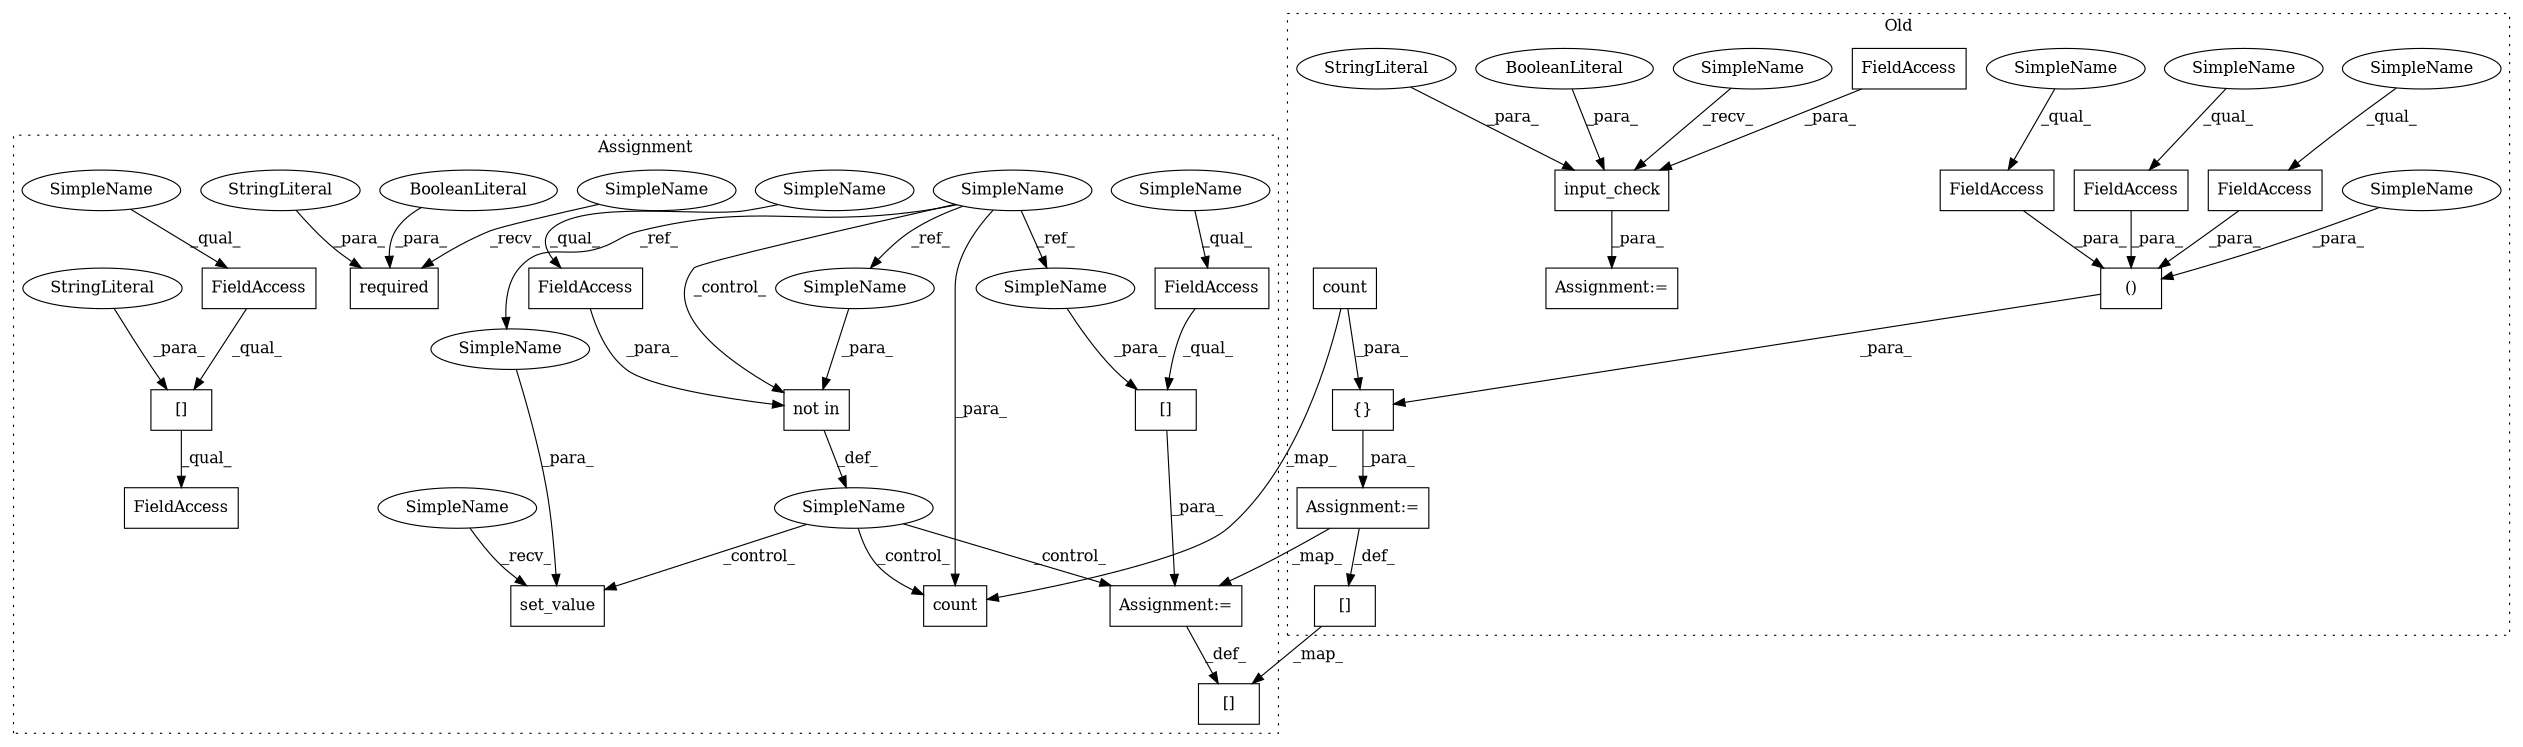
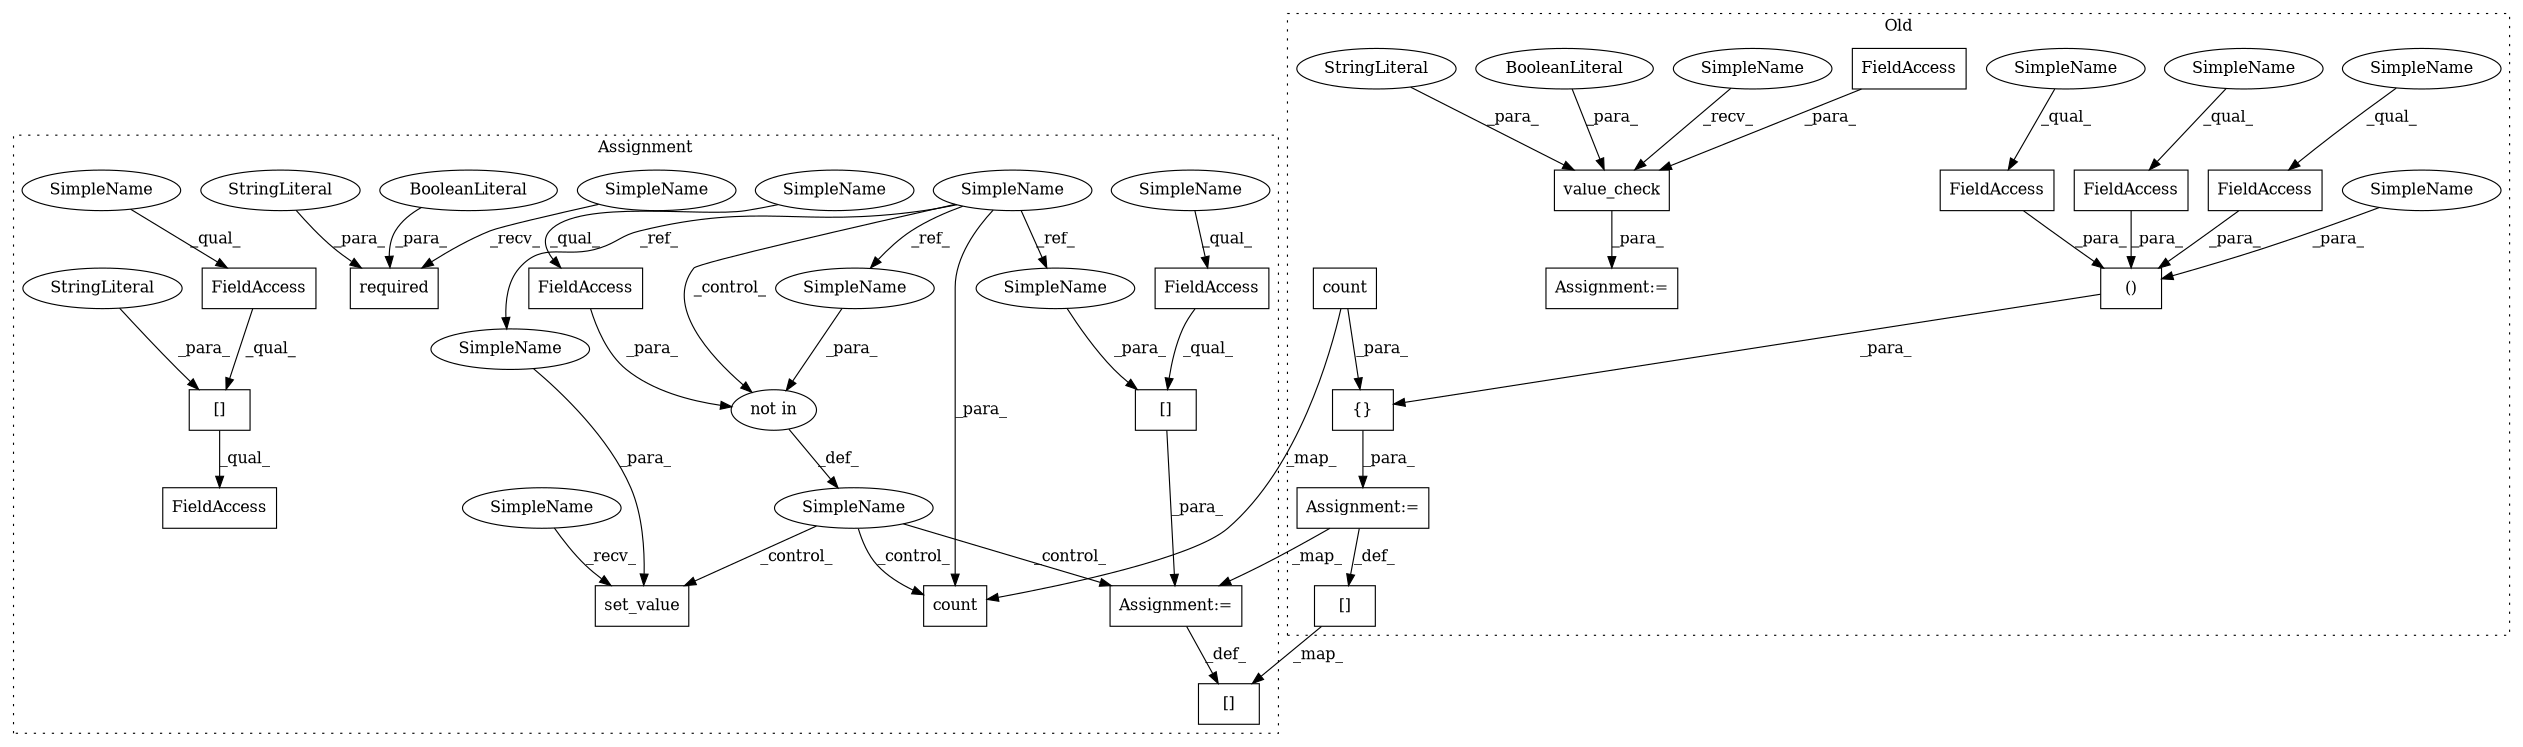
(1612, 190) -> (1612, 190)
(817, 410) -> (774, 410)
